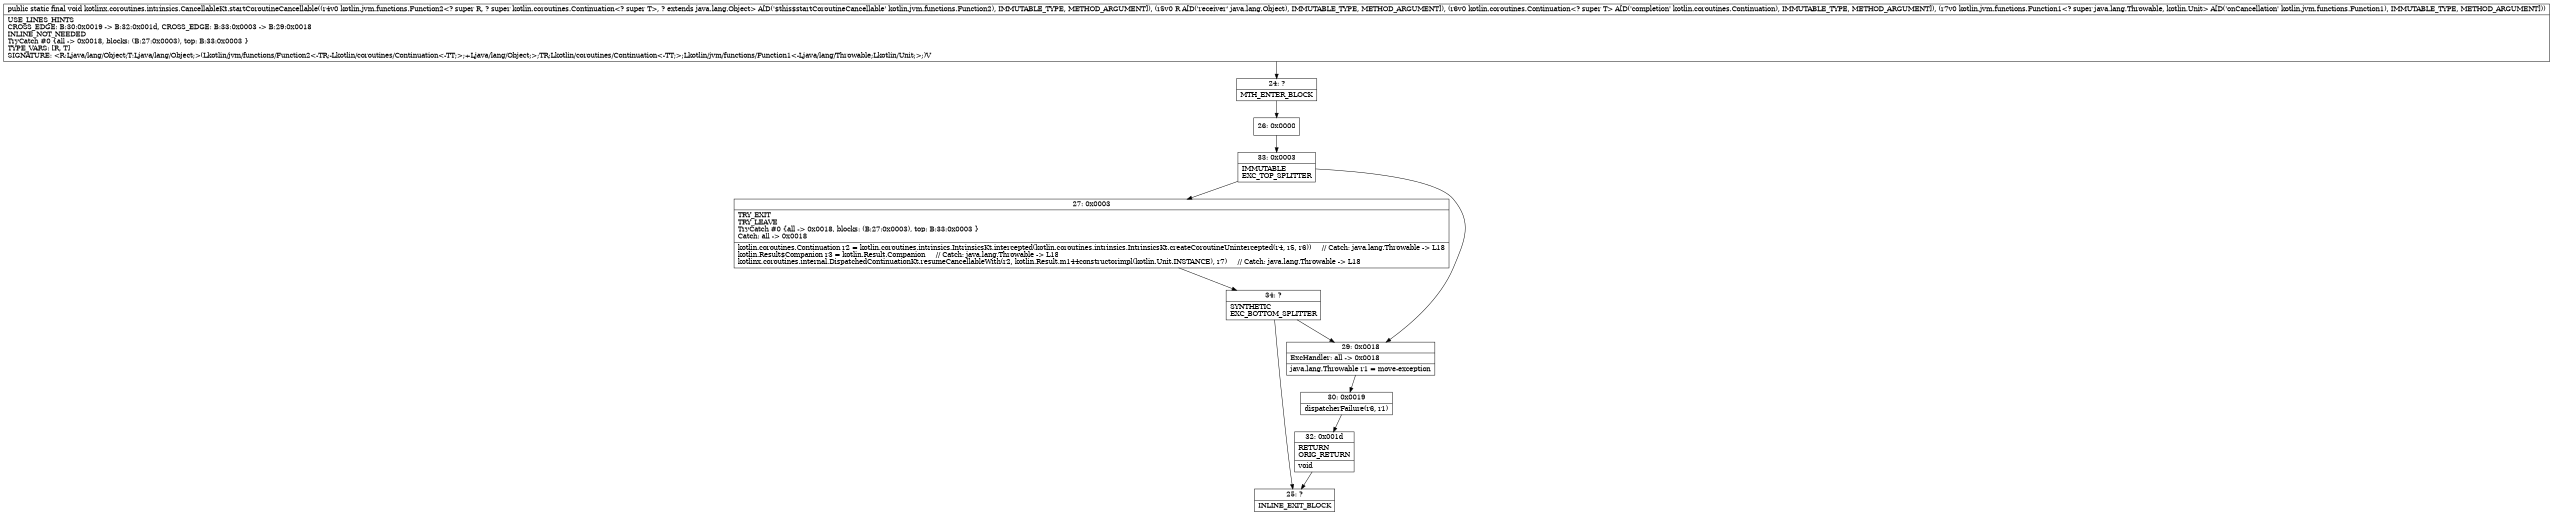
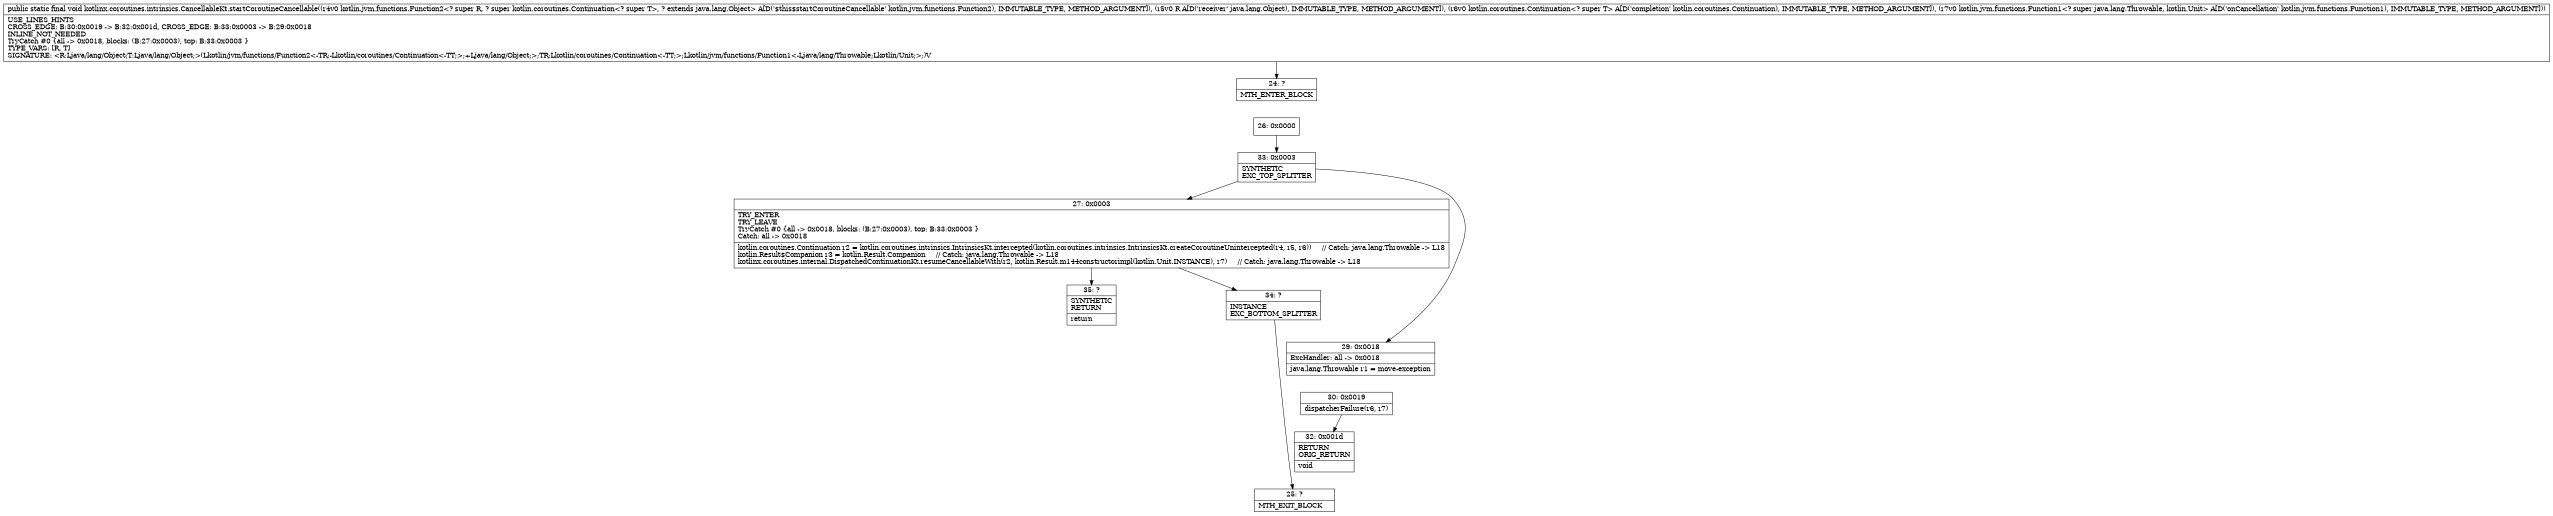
(1277, 107) -> none
(1264, 169) -> (1262, 169)
(754, 215) -> (759, 215)
none -> (1092, 305)
(1251, 307) -> (1249, 307)
(1314, 330) -> none
(1354, 381) -> none
(1347, 409) -> (1347, 409)
(1308, 478) -> none
(1295, 506) -> (1290, 506)
